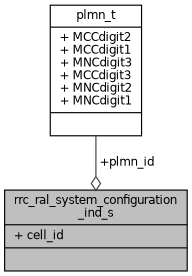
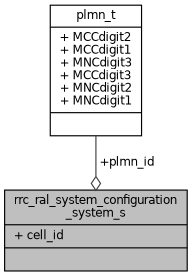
(96, 213) -> (96, 213)
